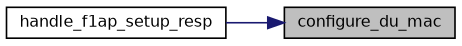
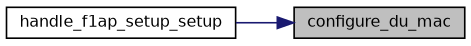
(116, 23) -> (121, 23)
